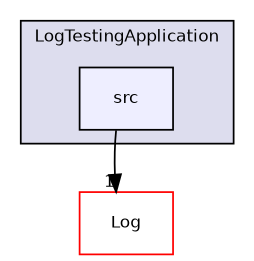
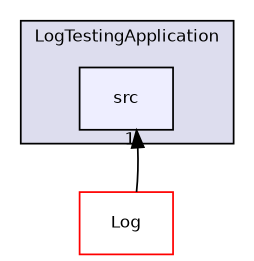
(115, 155) -> (138, 170)
